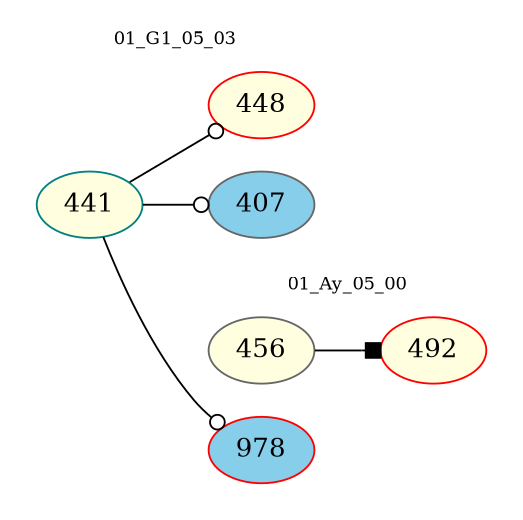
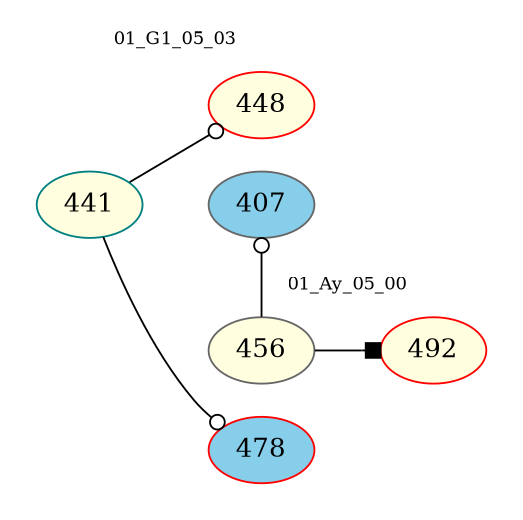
(168, 205) -> (262, 285)
(262, 450) -> (262, 450)
